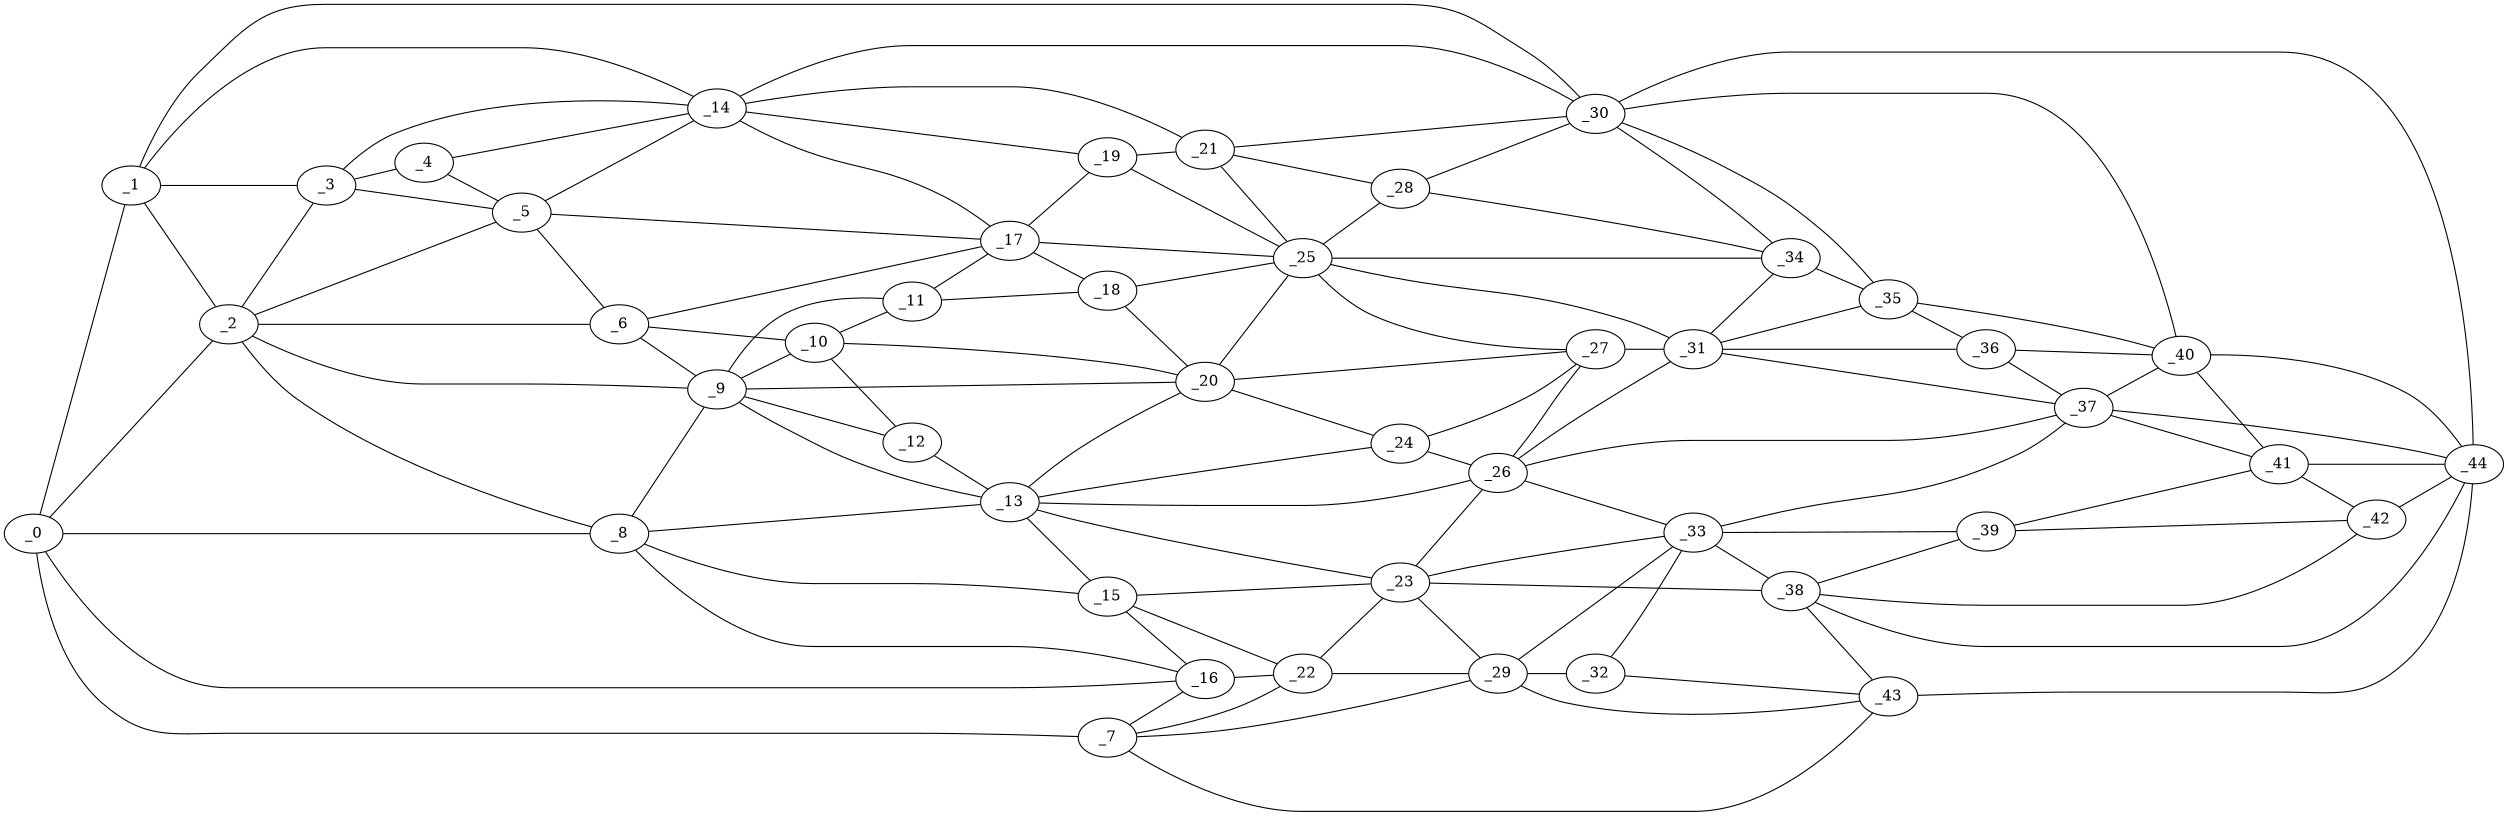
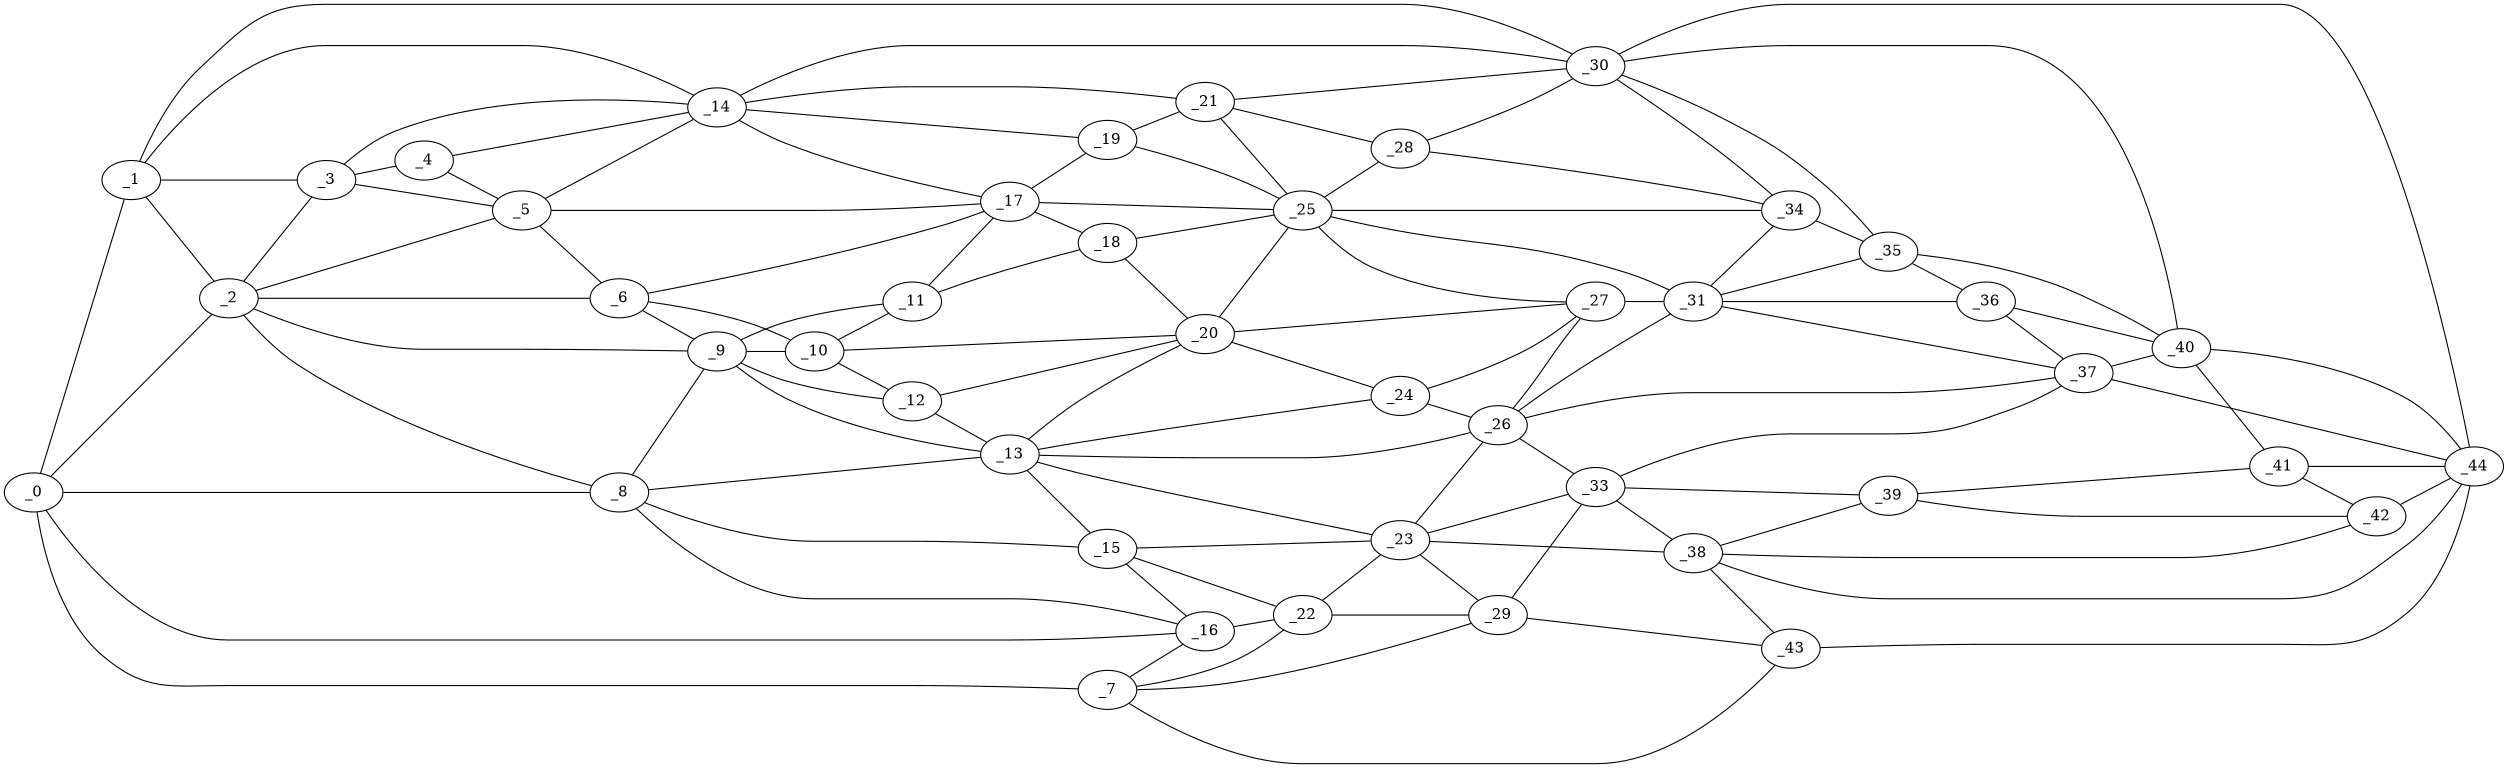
(961, 386) -> (1059, 368)
(2181, 436) -> none
(1596, 674) -> none
